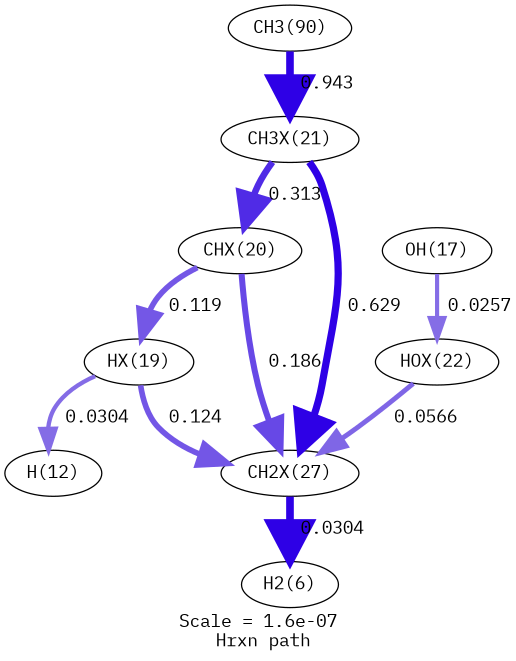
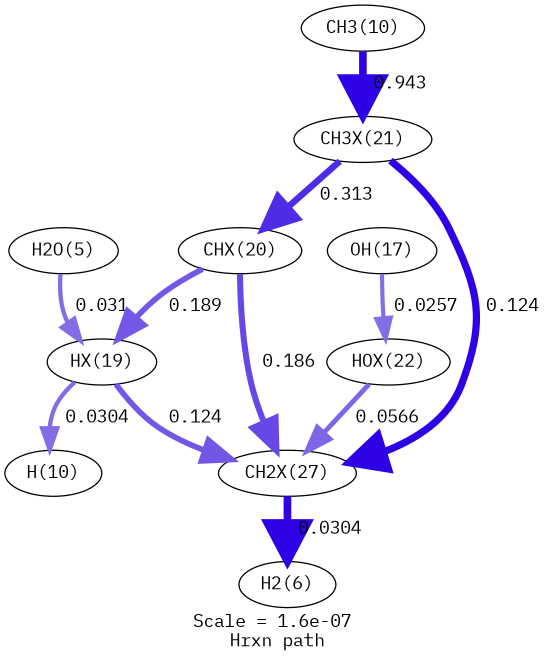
(290, 28) -> (363, 28)
none -> (64, 251)
(190, 306) -> (190, 306)
(369, 306) -> (507, 306)
(53, 473) -> (53, 473)
